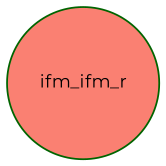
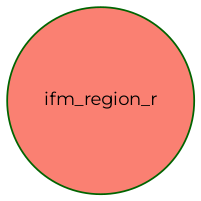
(83, 83) -> (101, 101)
